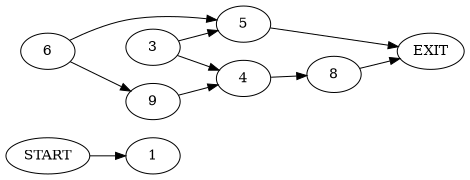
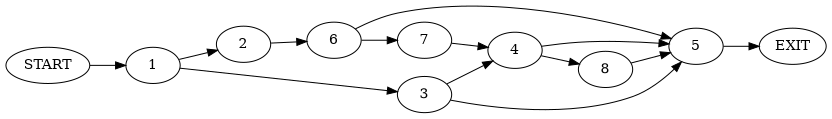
none -> (600, 41)
none -> (244, 44)
(375, 65) -> (646, 59)
none -> (284, 79)
(153, 102) -> (425, 40)
